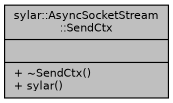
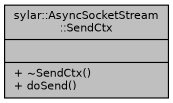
(38, 86) -> (45, 86)
